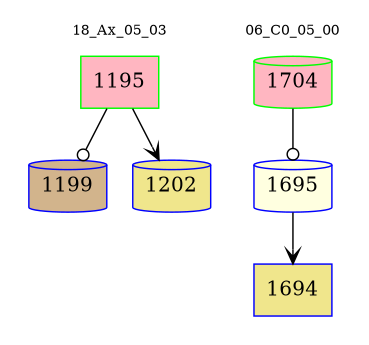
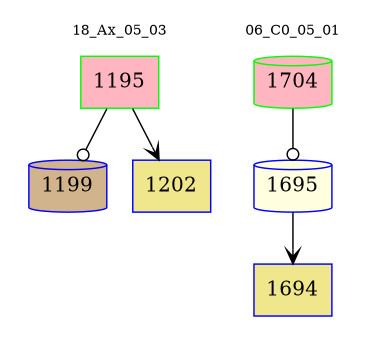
(293, 31) -> (293, 31)
(172, 186) -> (172, 186)
